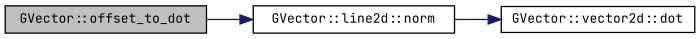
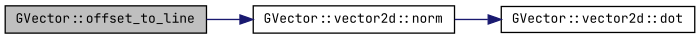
(106, 19) -> (106, 19)
(354, 19) -> (354, 19)
